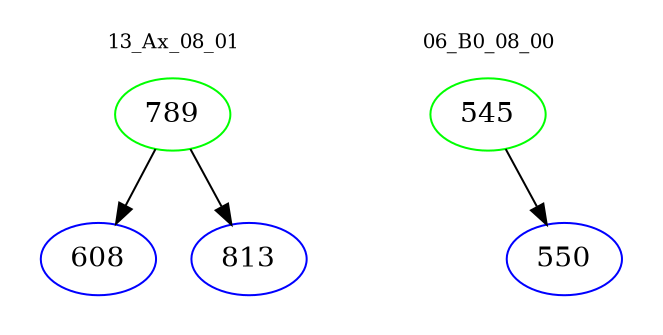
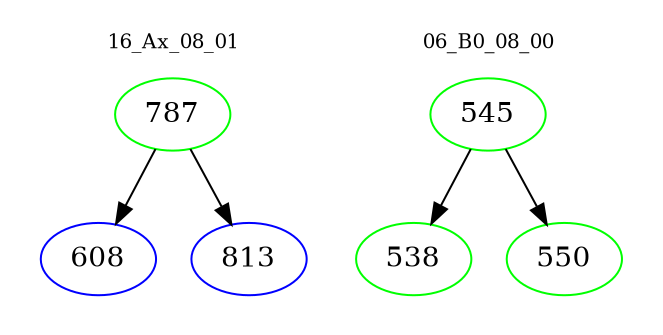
(174, 43) -> (174, 43)
(173, 114) -> (173, 114)
none -> (414, 259)
(564, 259) -> (564, 259)
